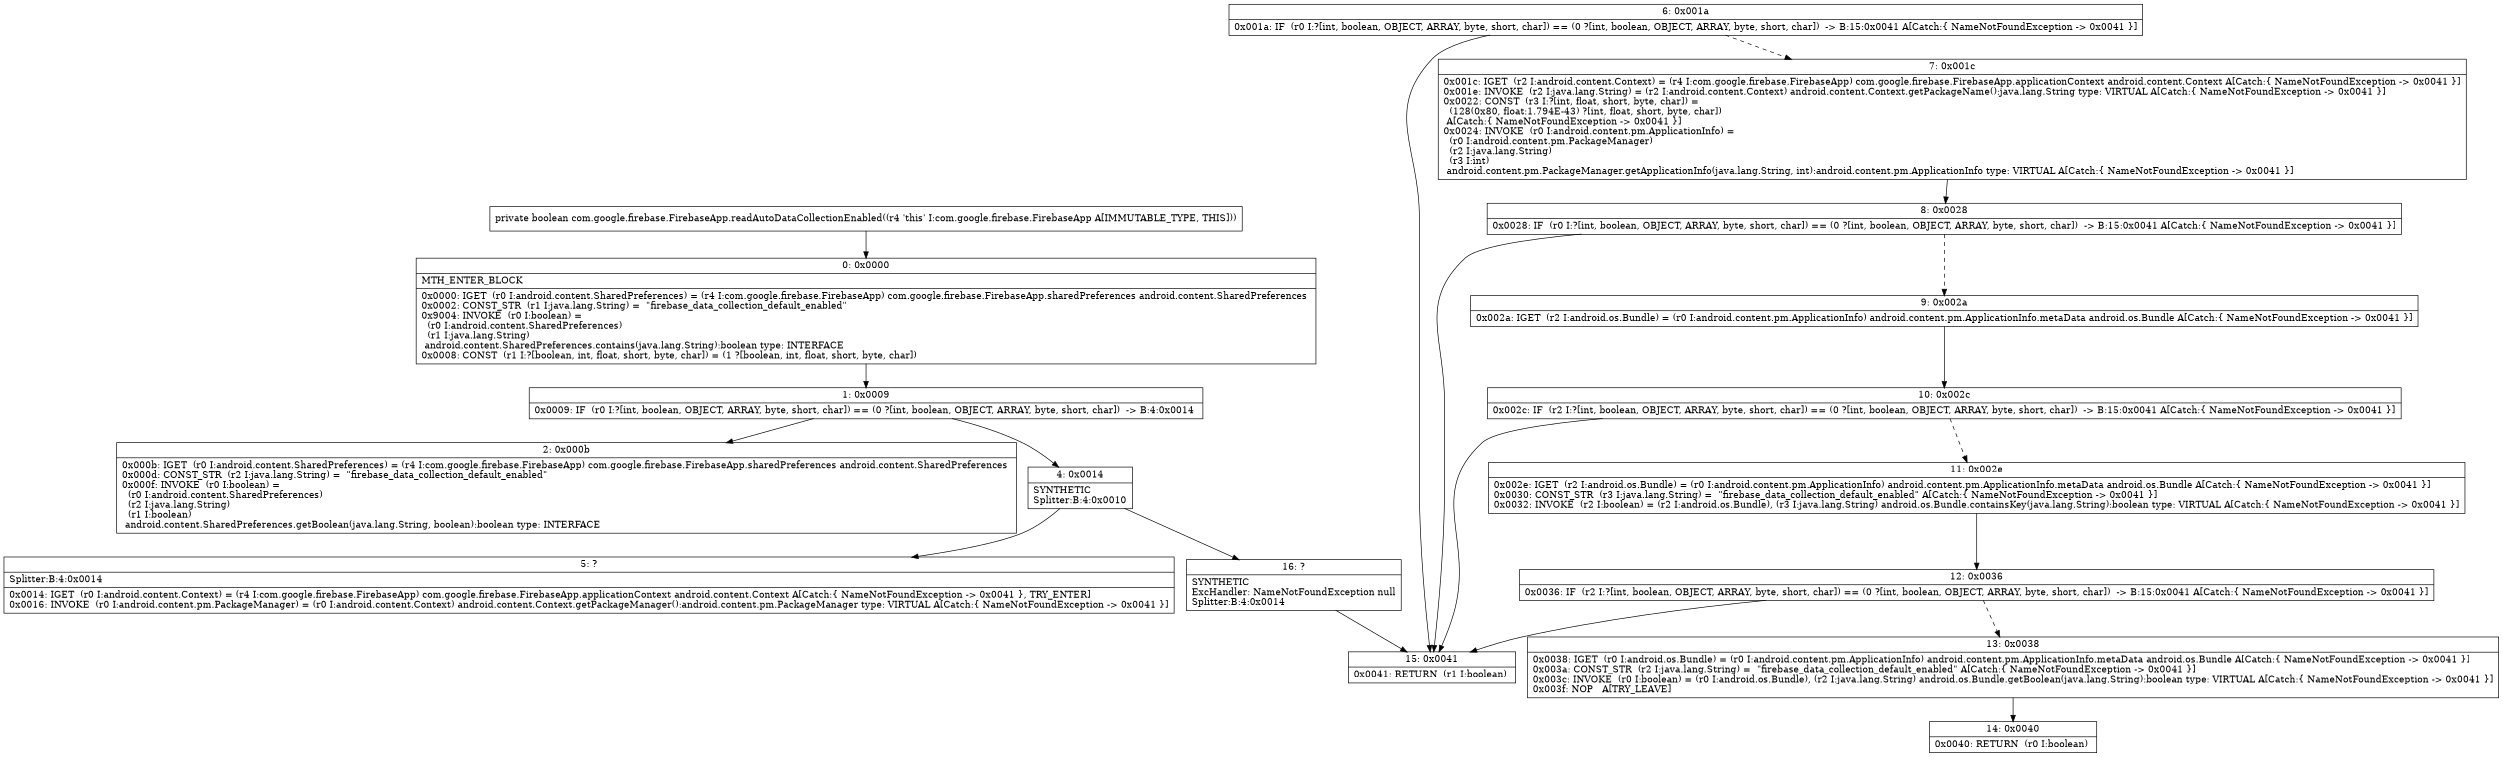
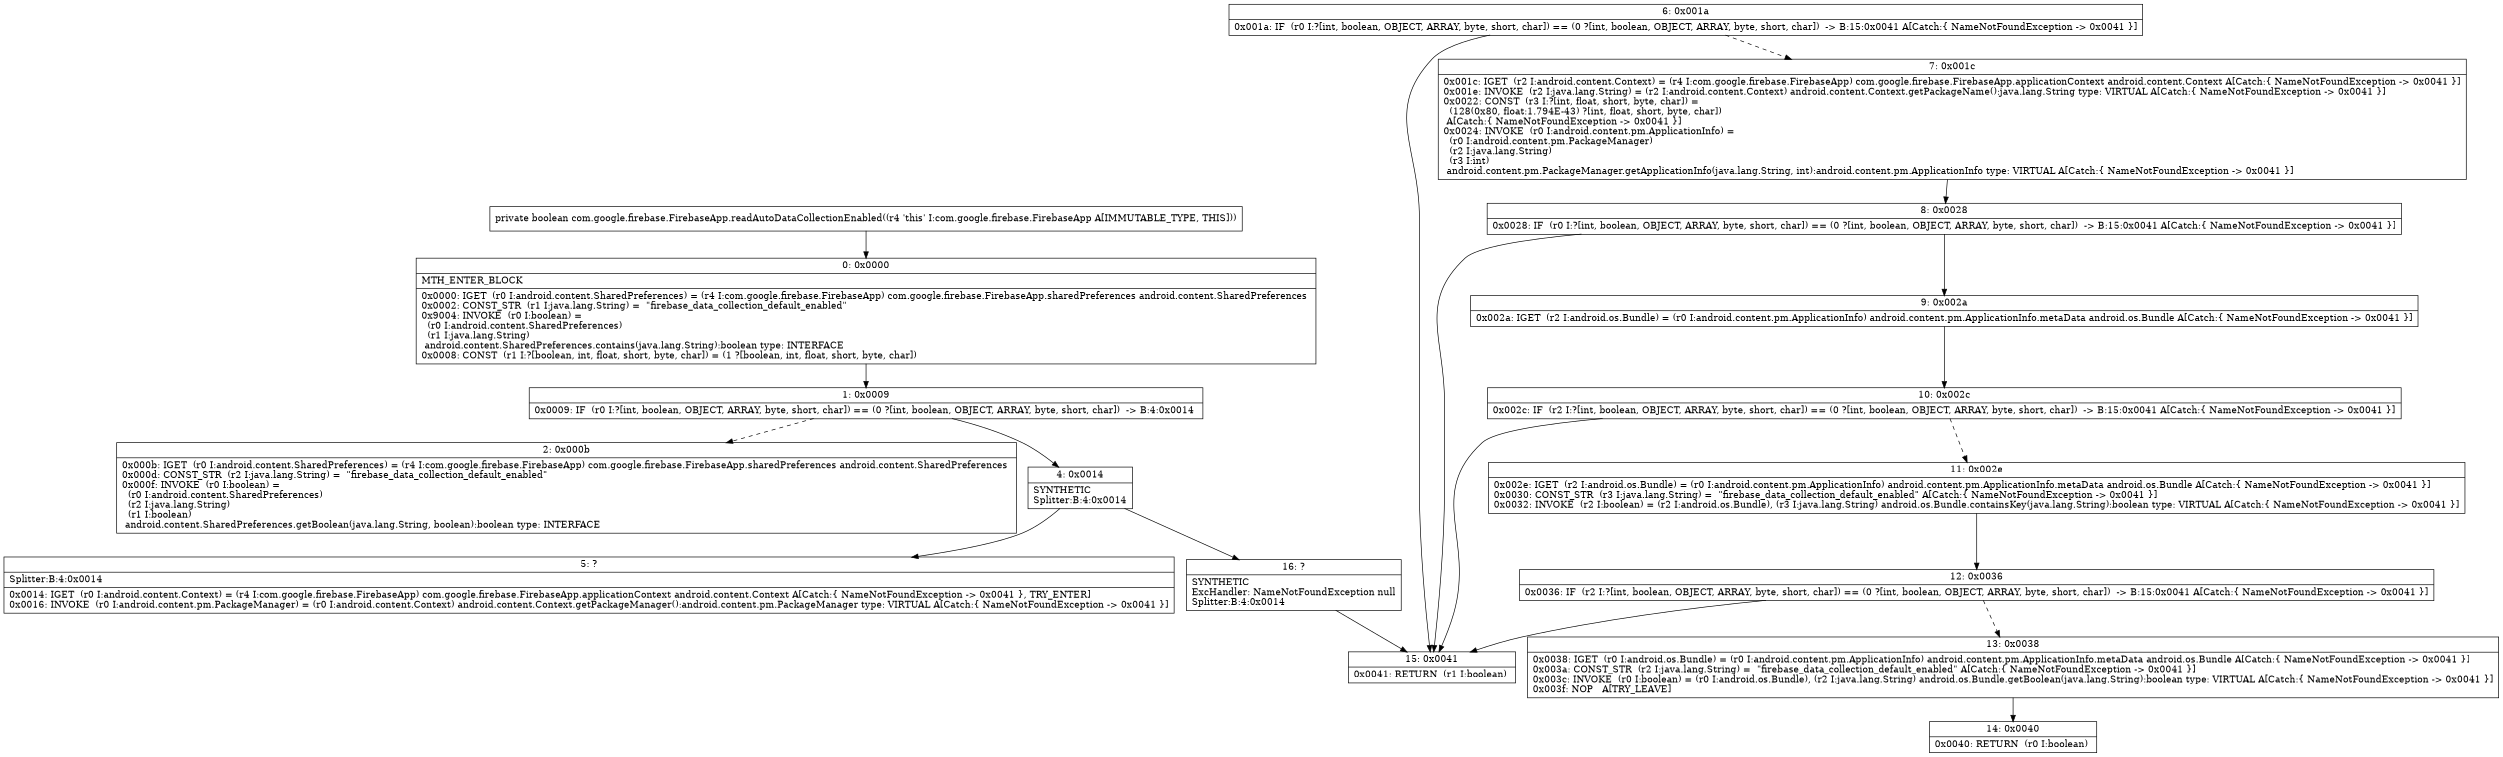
(1944, 262) -> (1944, 262)
(773, 430) -> (773, 430)
(1080, 500) -> (1080, 500)
